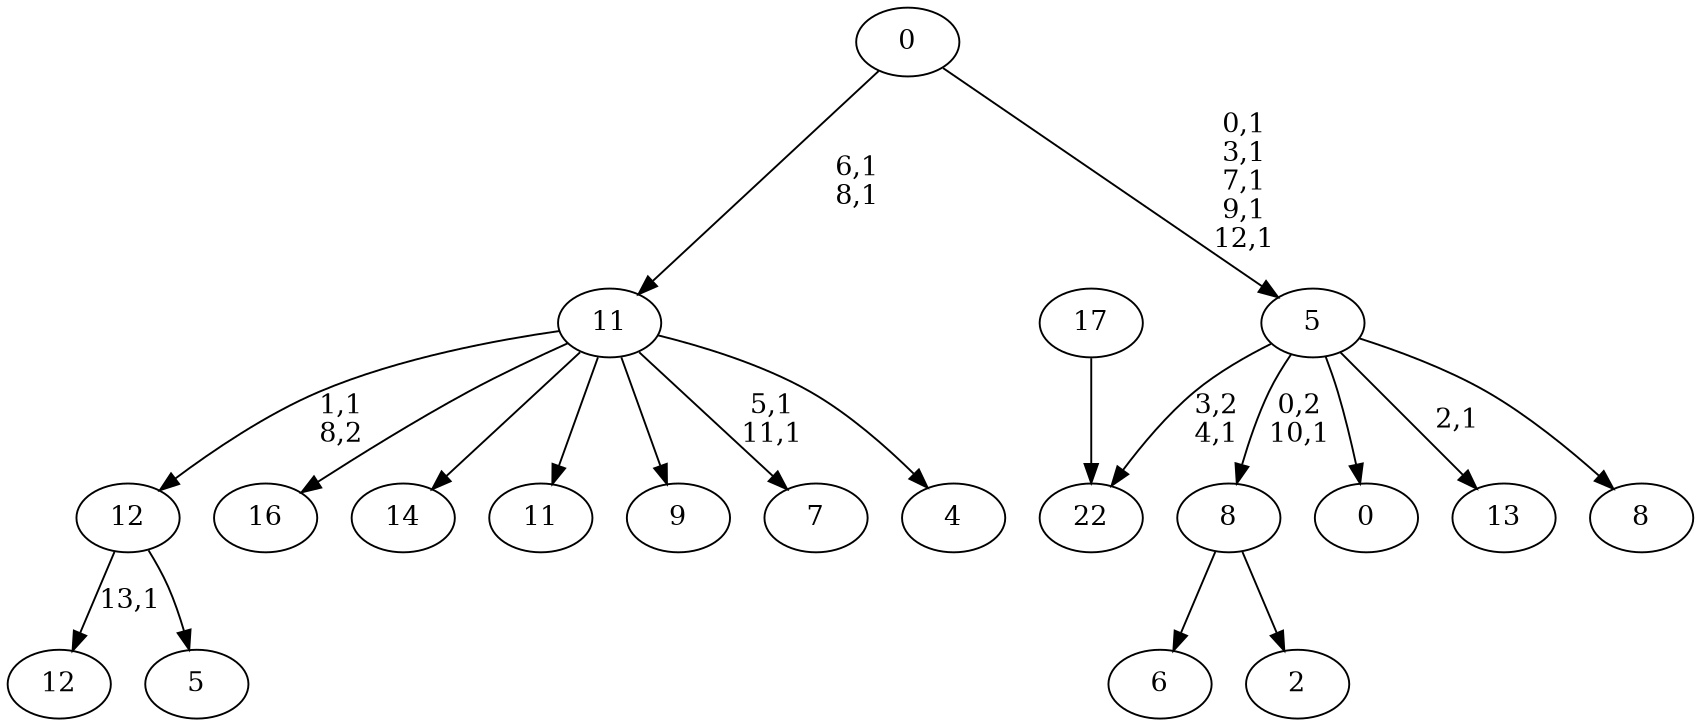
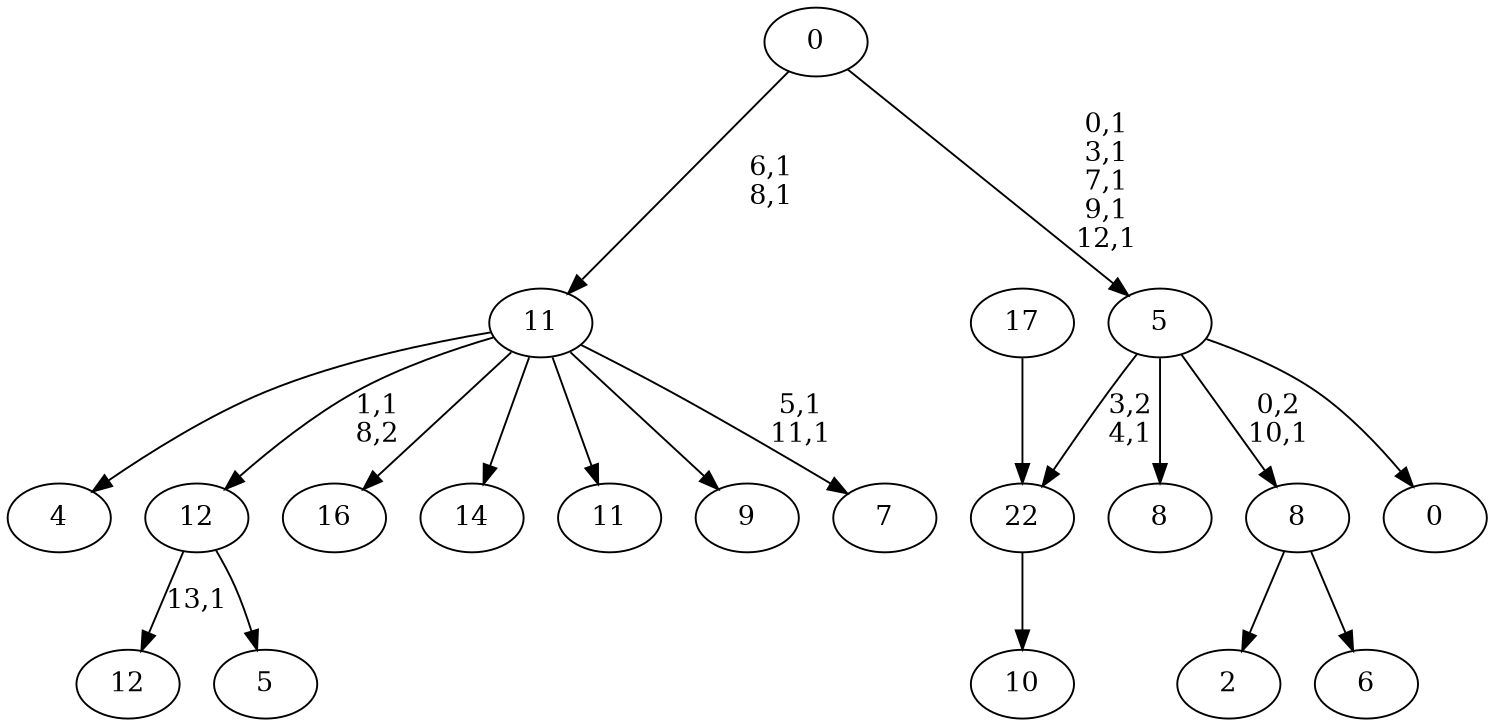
(1504, 518) -> none
none -> (1022, 684)
